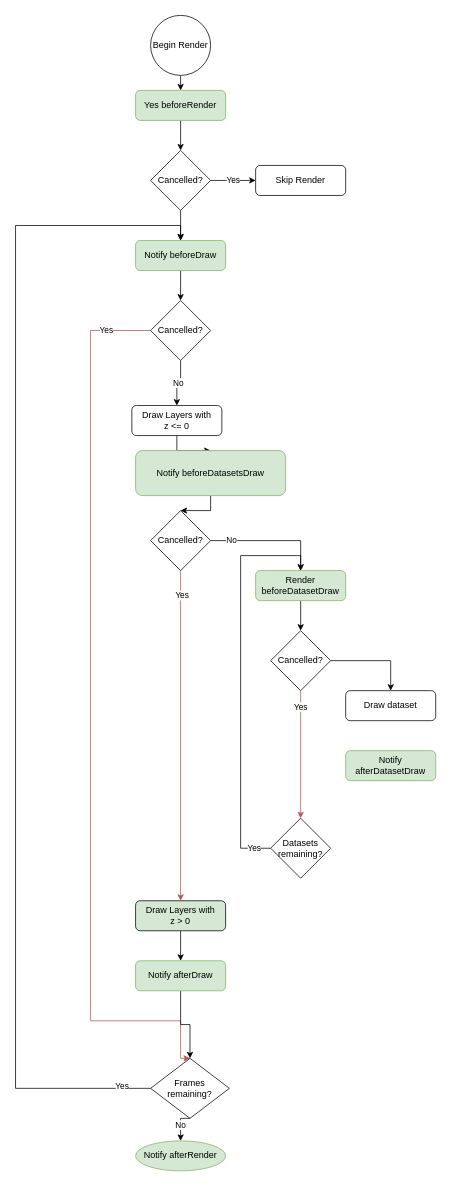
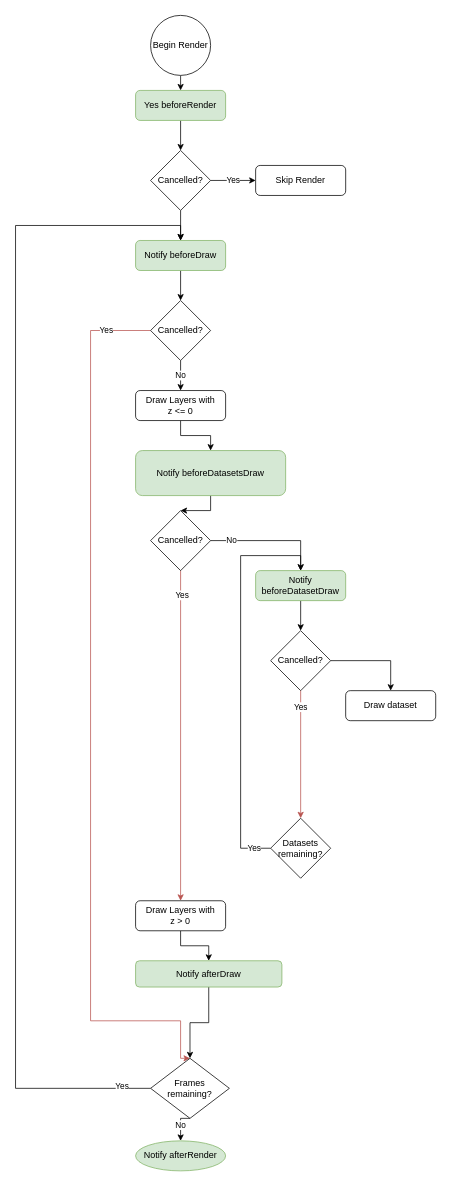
(177, 420) -> (180, 405)
(300, 585) -> (300, 585)
(390, 765) -> none
(180, 915) -> (180, 915)
(180, 975) -> (209, 974)
